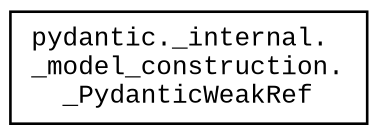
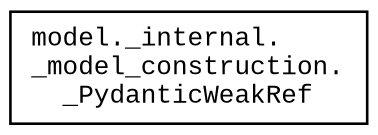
(189, 68) -> (189, 68)
